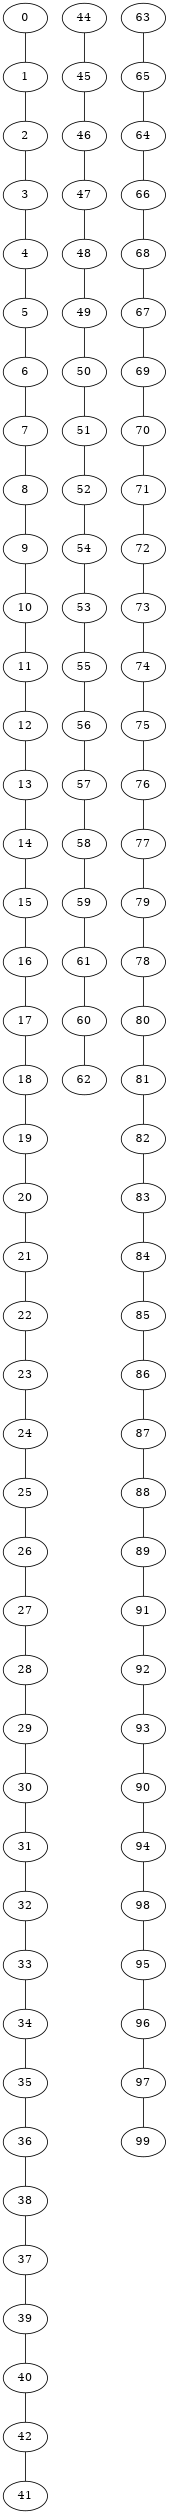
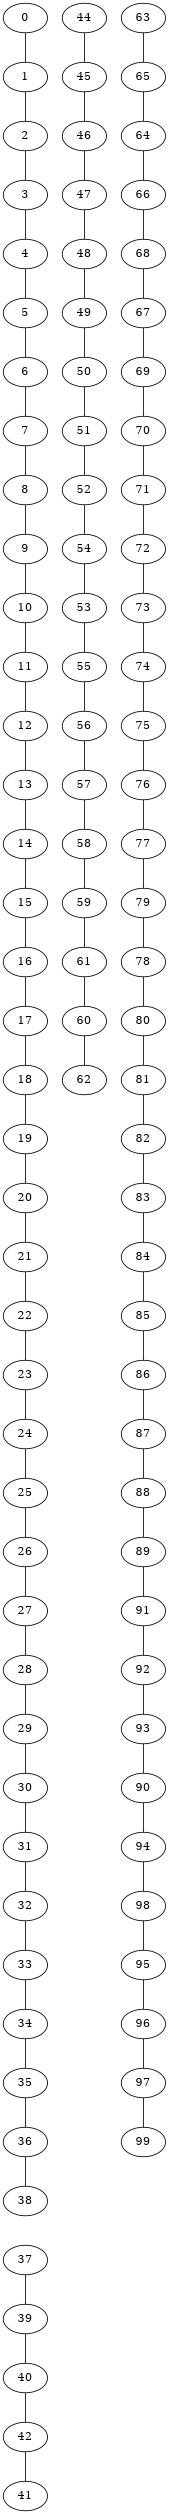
(25, 2231) -> none
